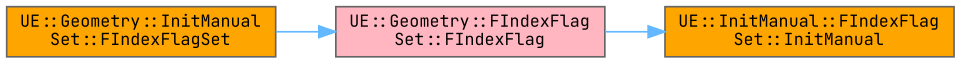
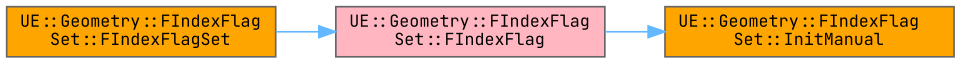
(141, 32) -> (141, 32)
(810, 32) -> (810, 32)
